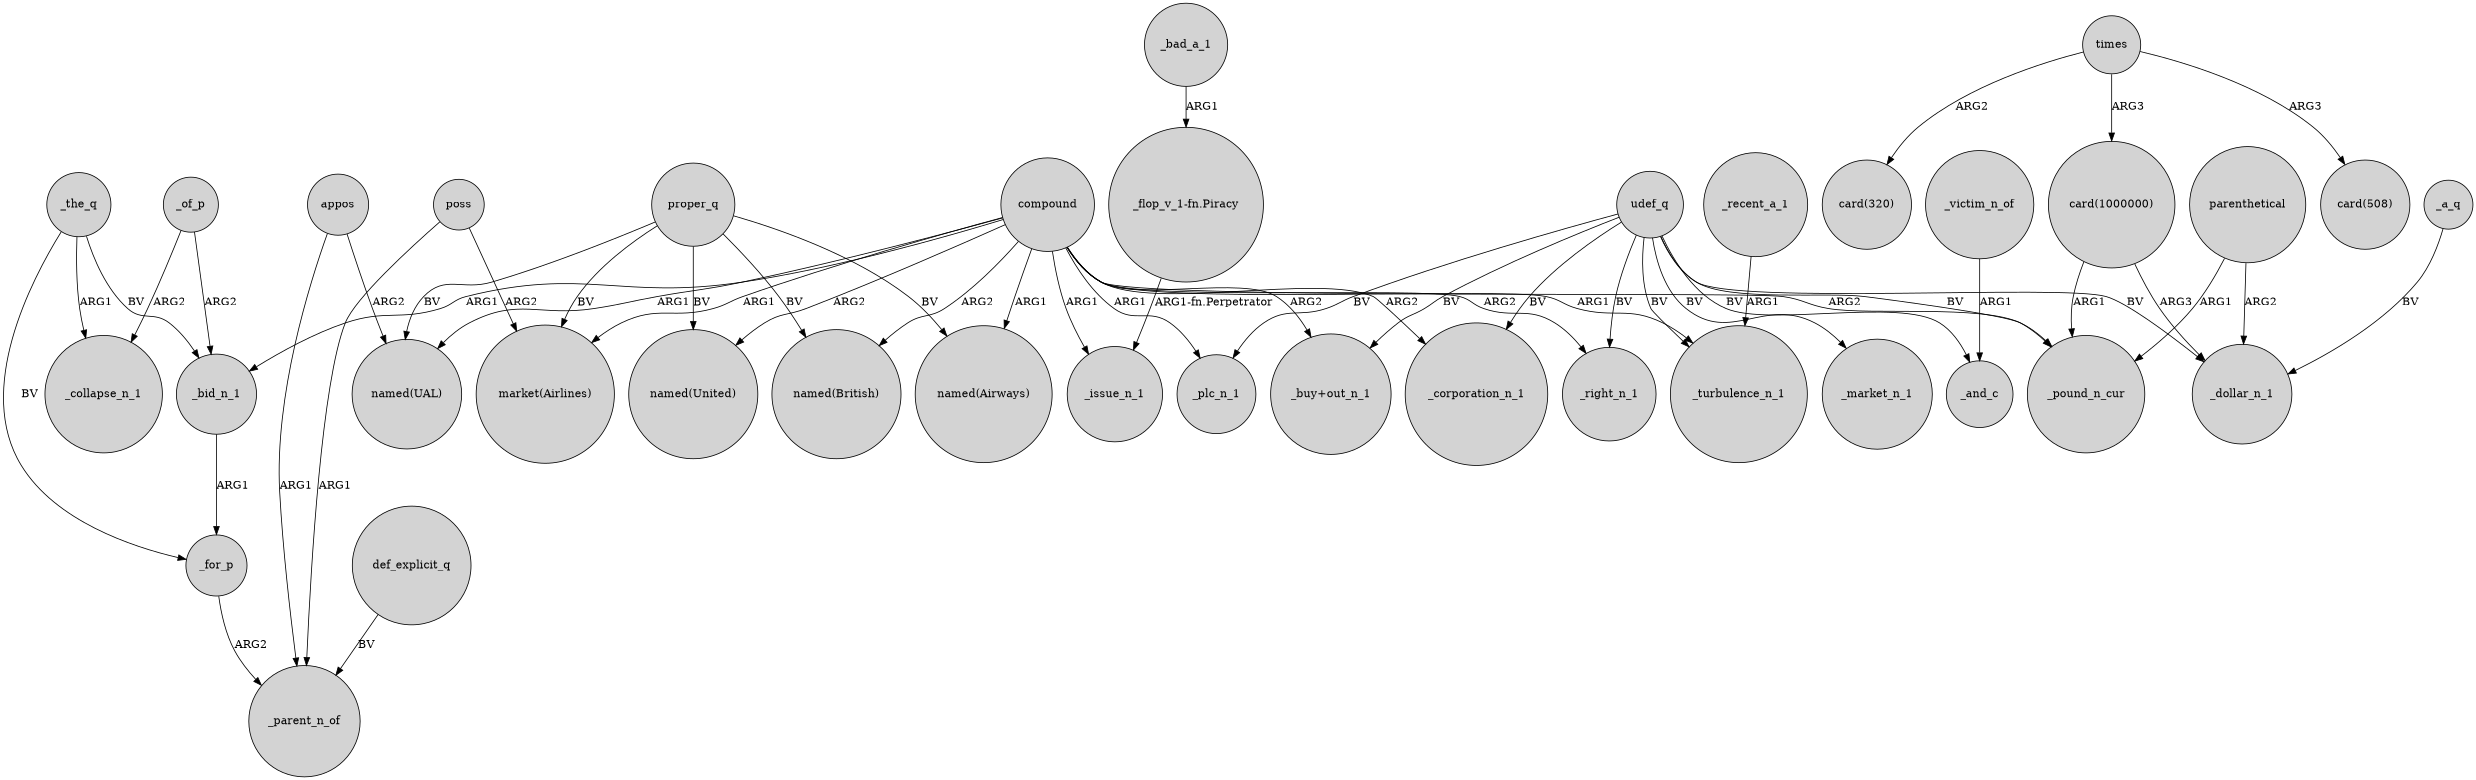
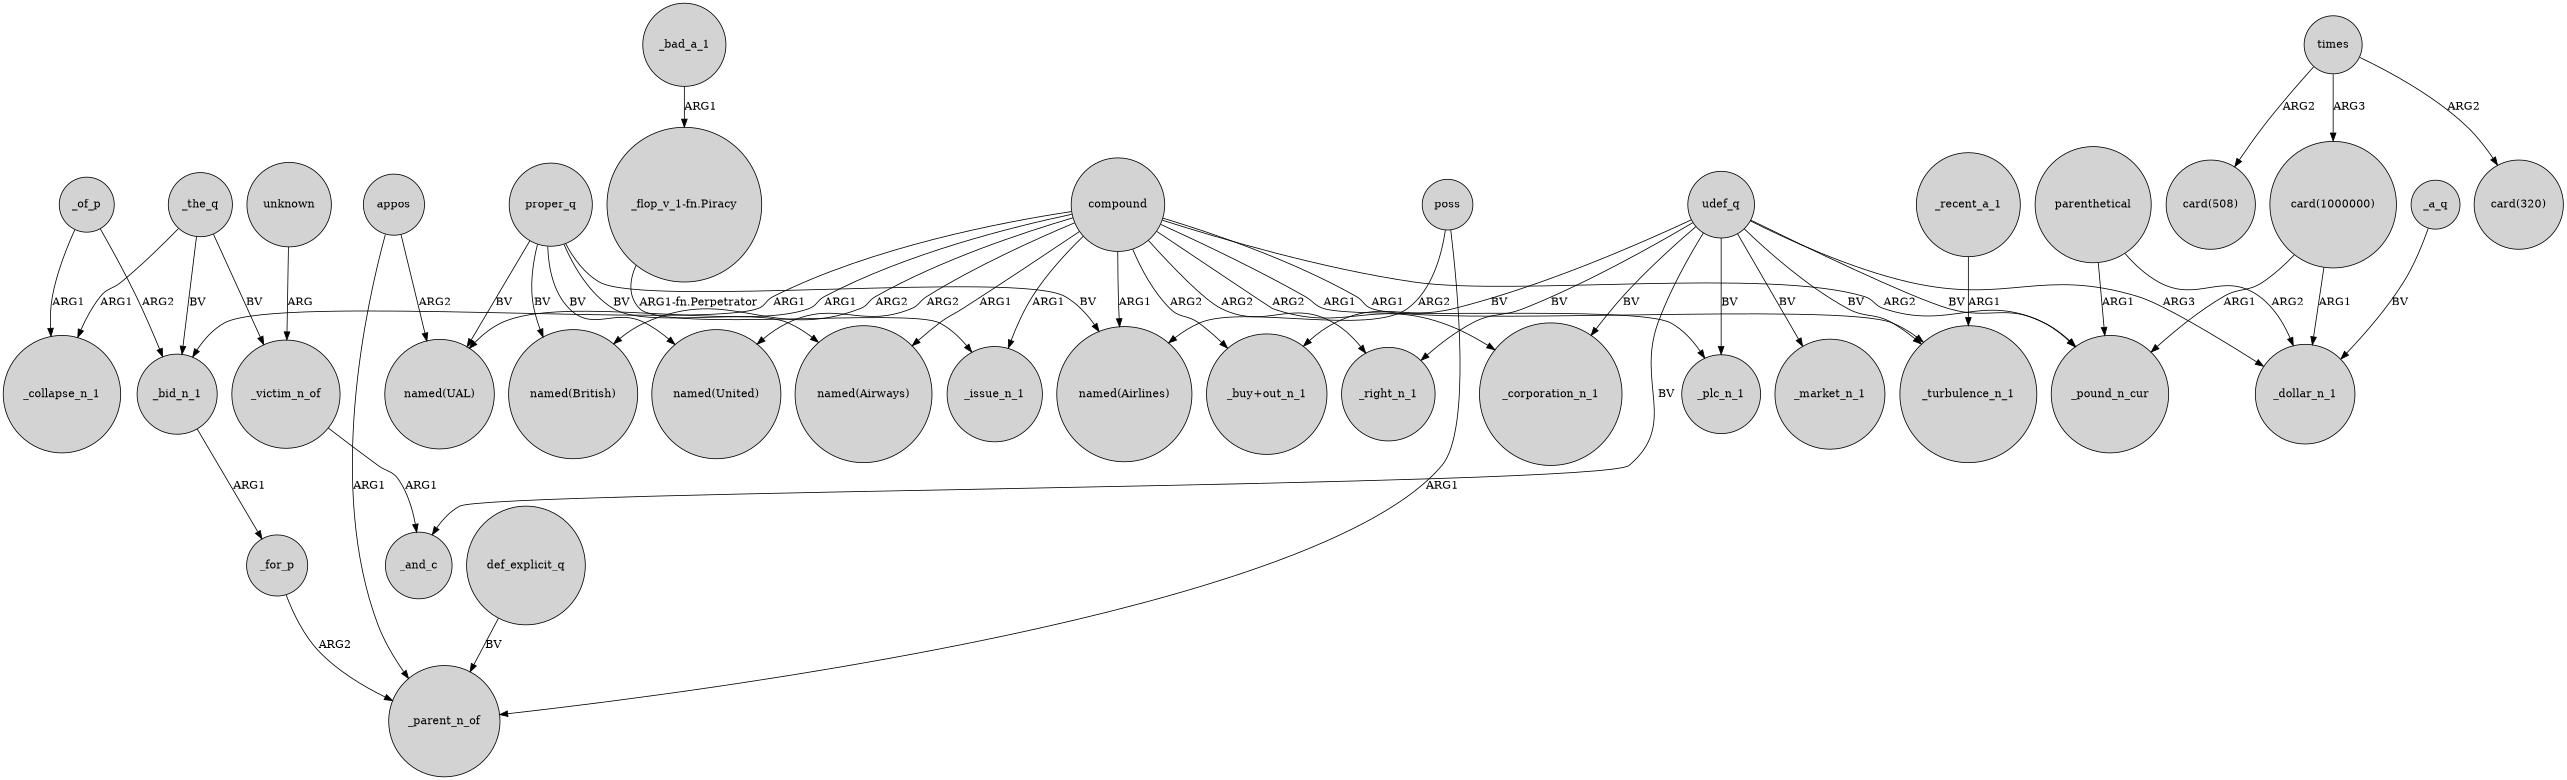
(2306, 107) -> (2299, 107)
none -> (289, 205)
(170, 303) -> (69, 303)
(2135, 303) -> (2179, 303)
(2176, 303) -> (2335, 303)
(545, 394) -> (1124, 394)
(9, 437) -> (237, 286)
